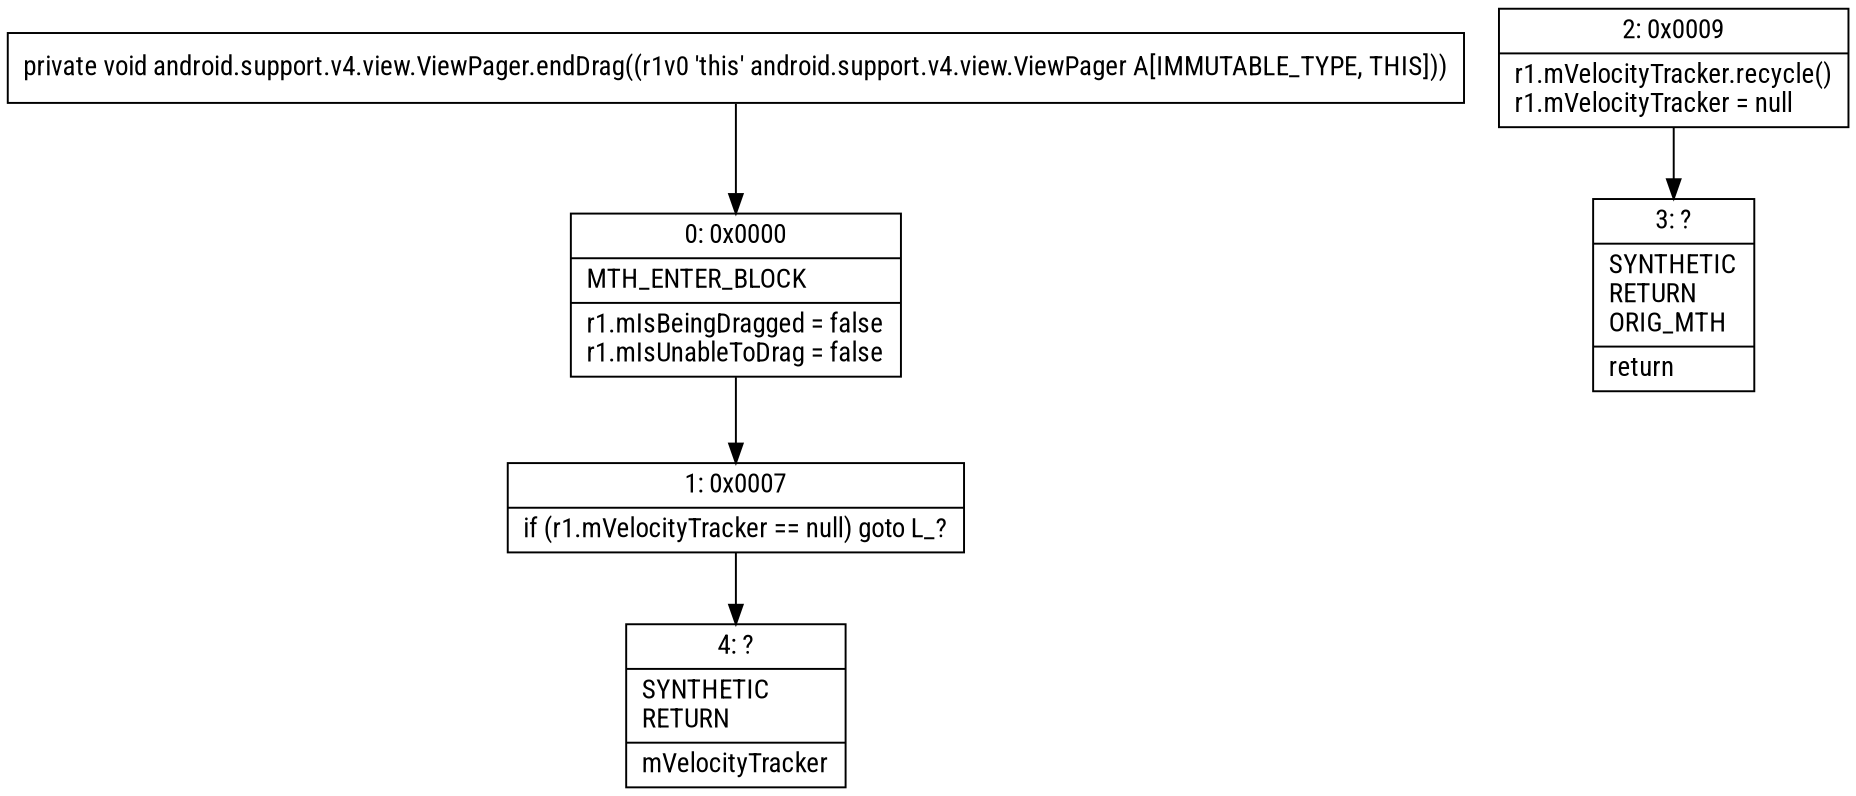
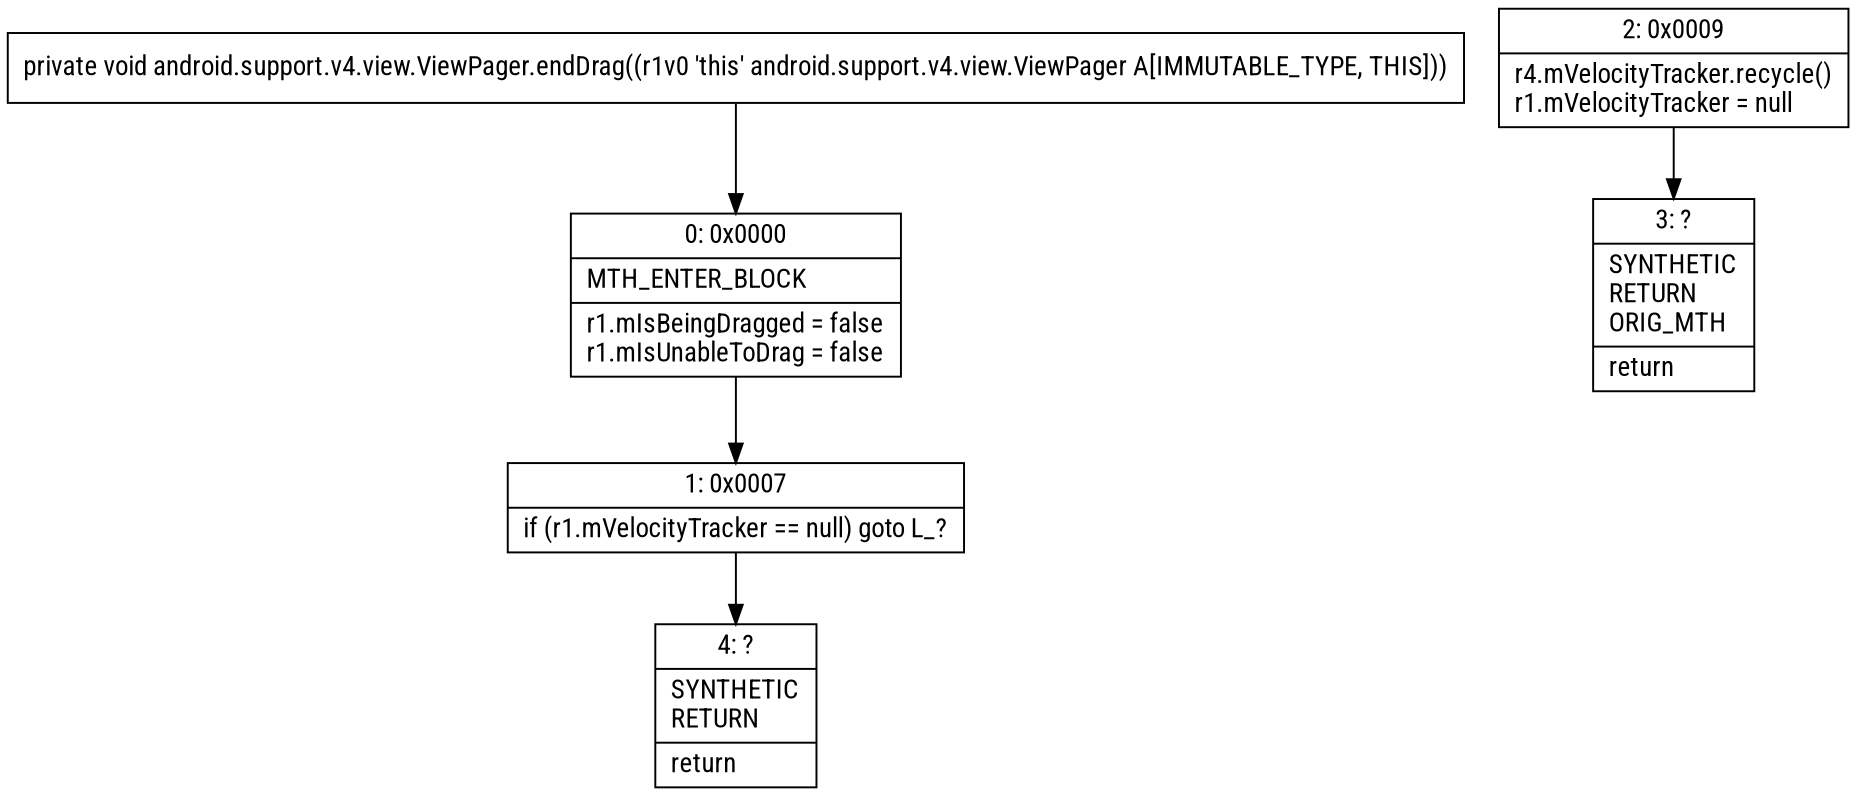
(1674, 75) -> (1674, 75)
(736, 764) -> (704, 764)
